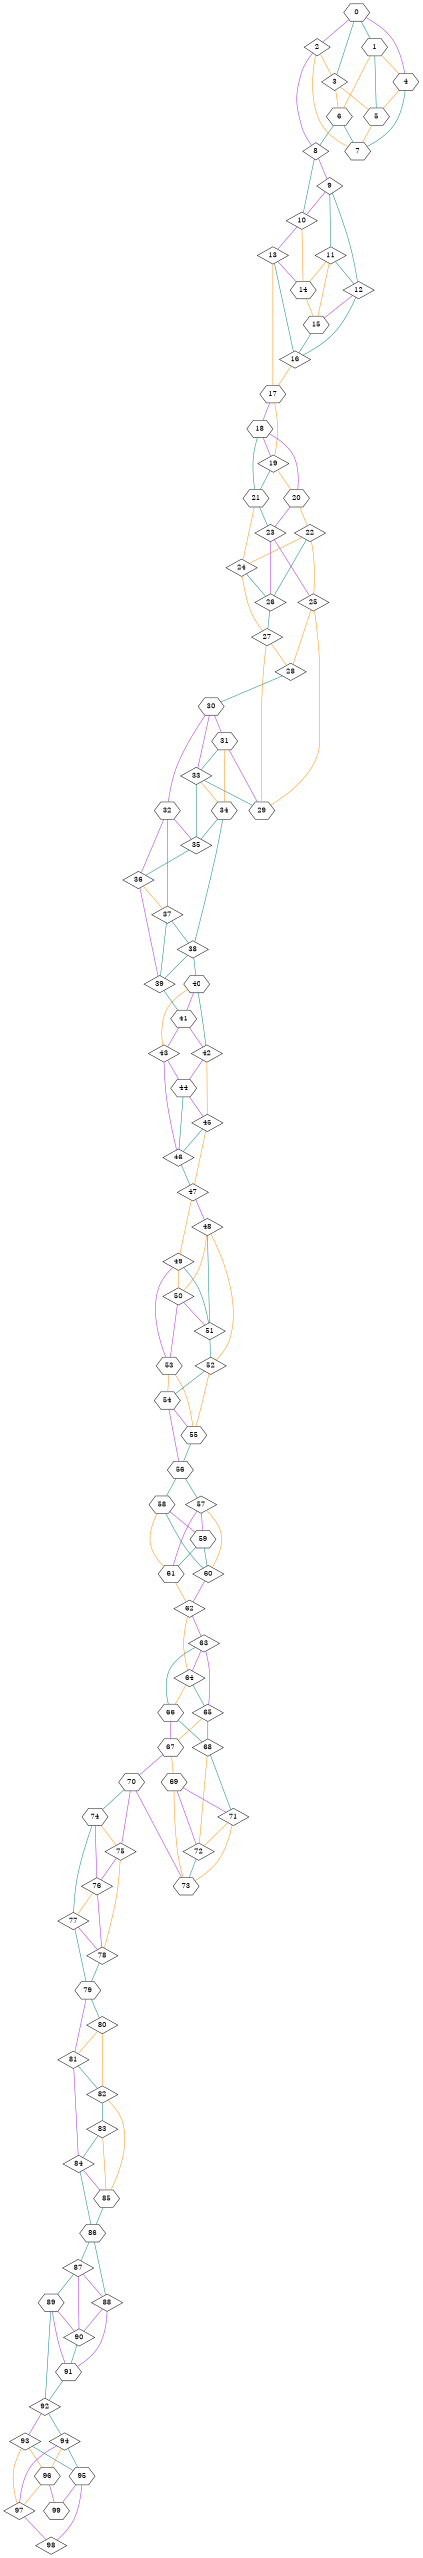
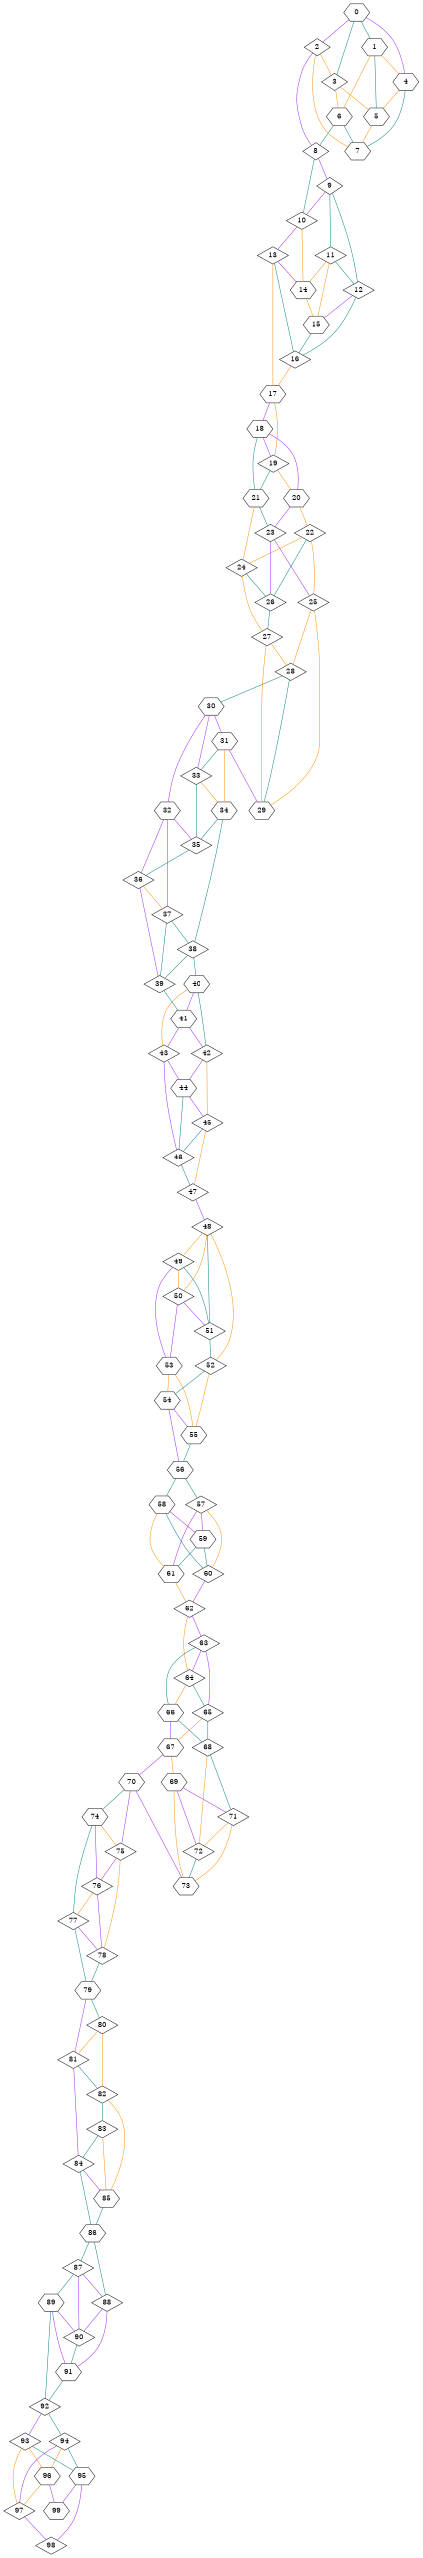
(228, 793) -> (278, 741)
(186, 1227) -> (193, 1244)
